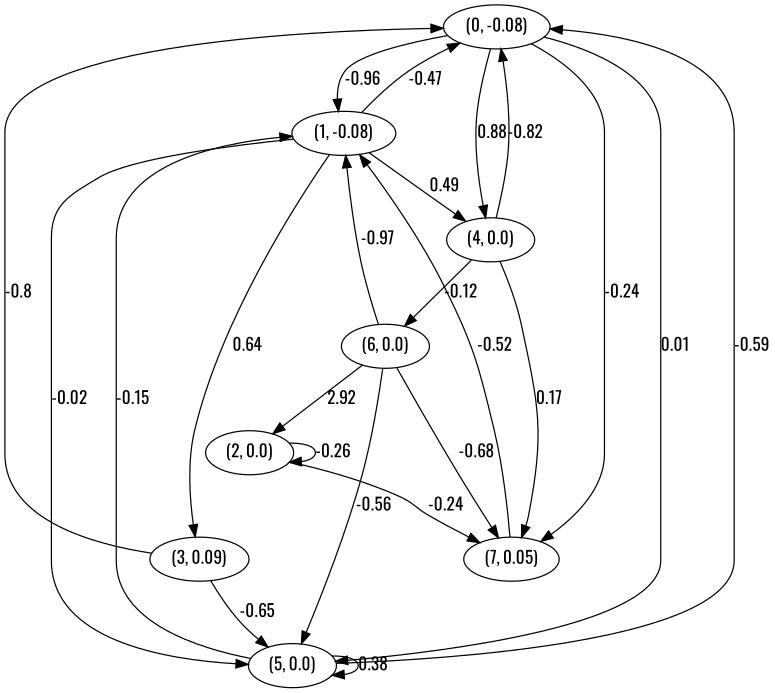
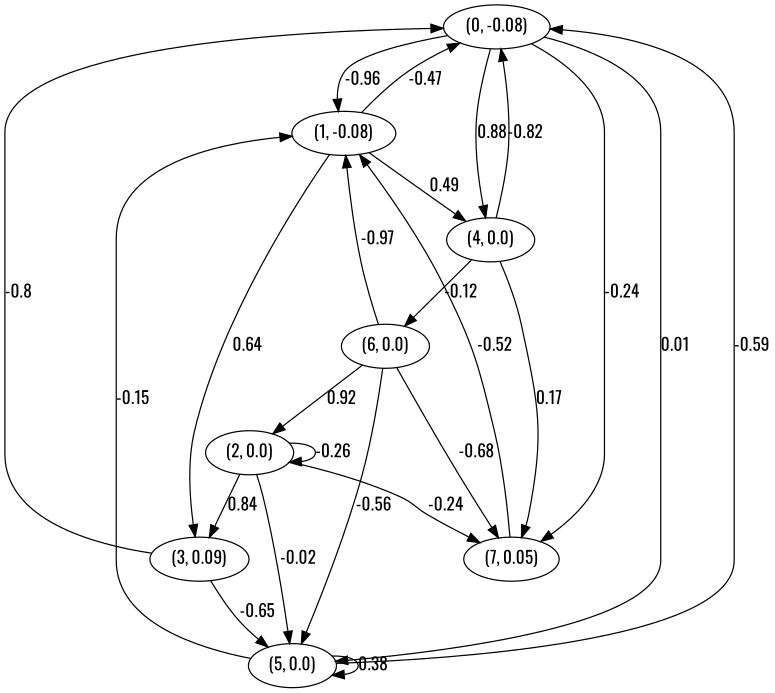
(51, 375) -> (275, 552)
(342, 400) -> (342, 400)
none -> (227, 500)
